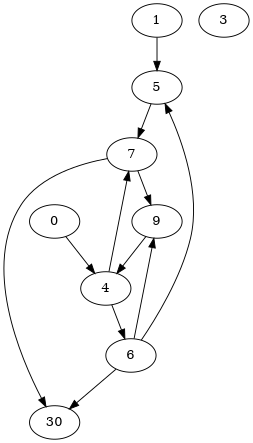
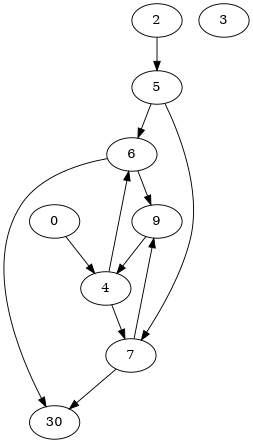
(157, 20) -> (157, 20)
(192, 230) -> (146, 116)
